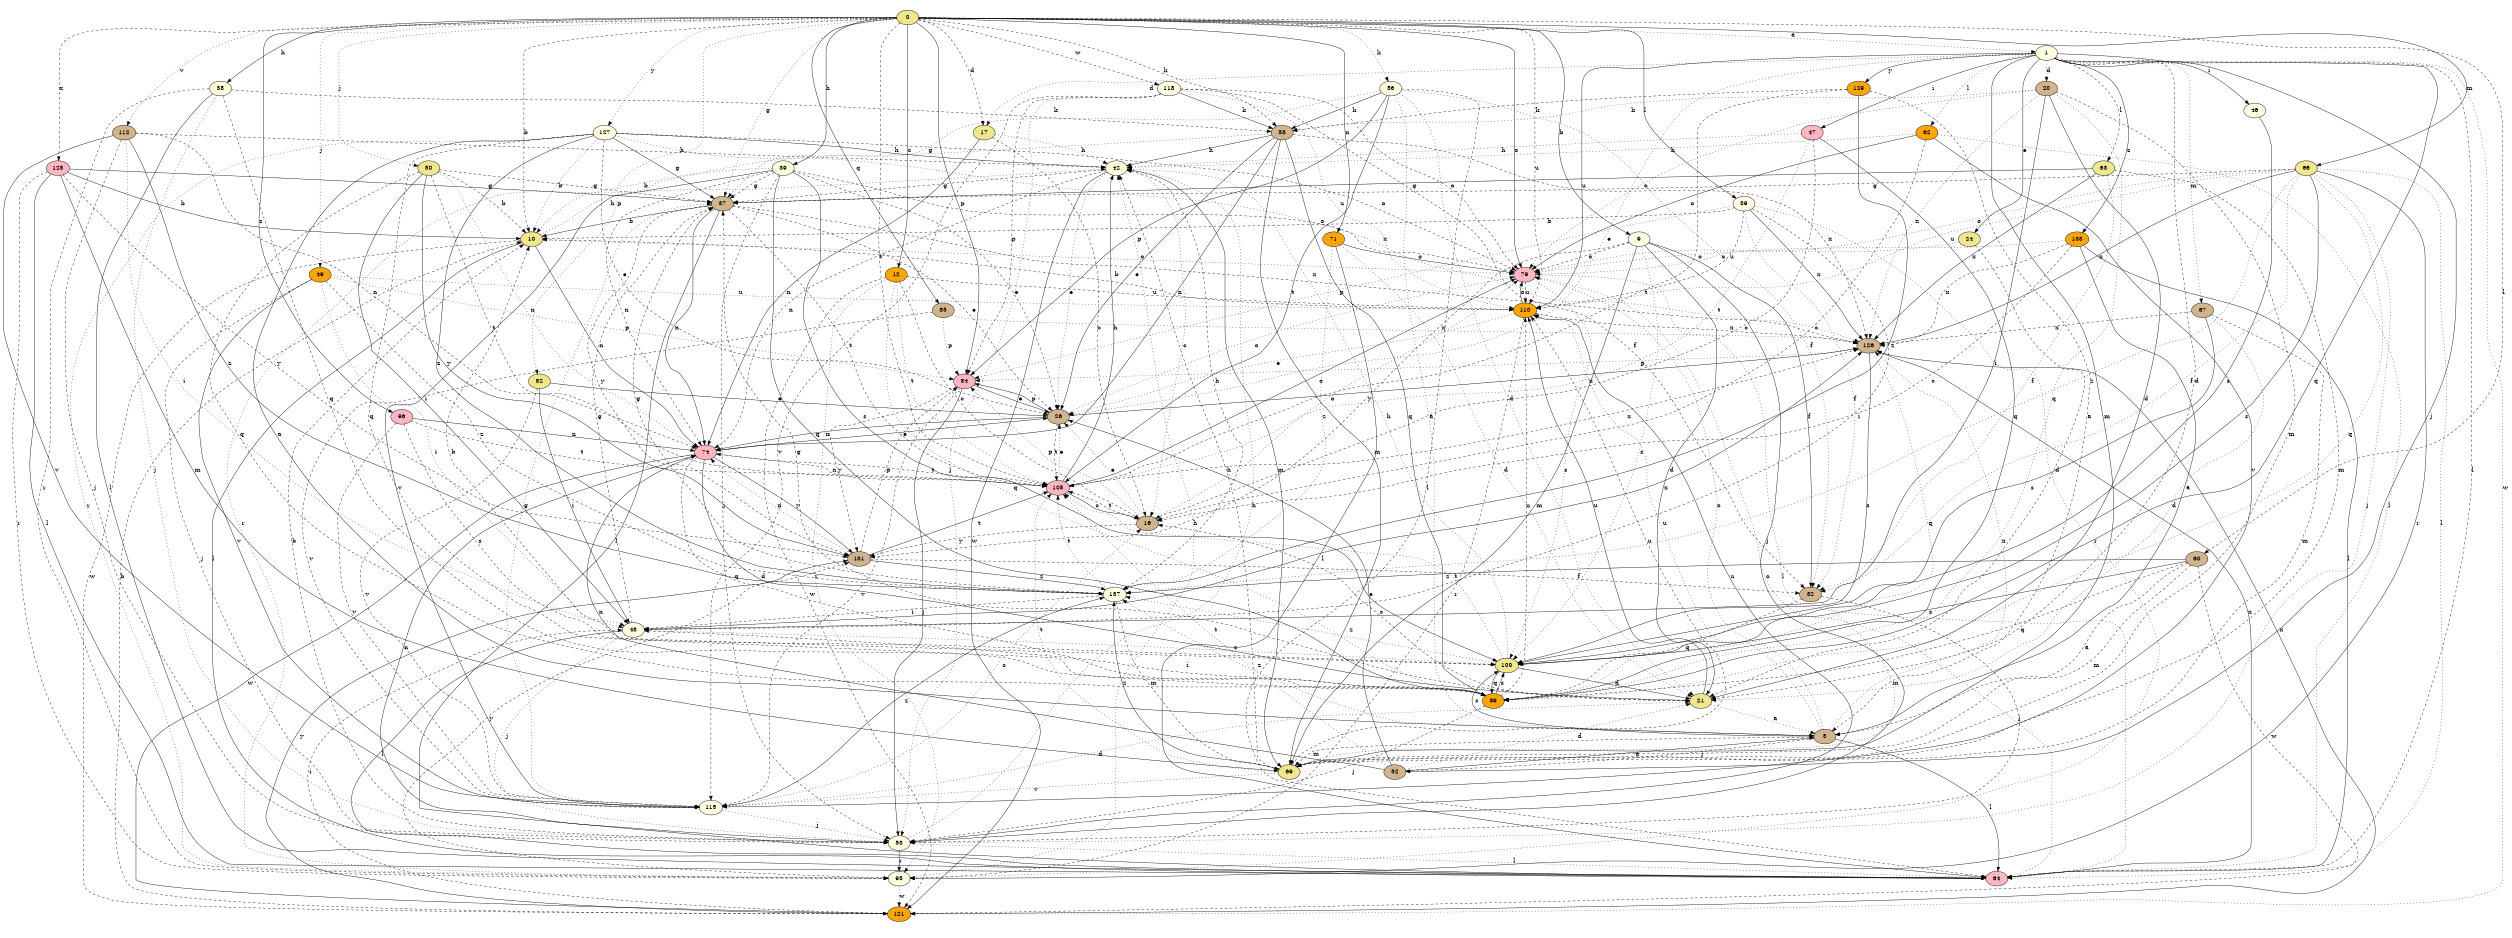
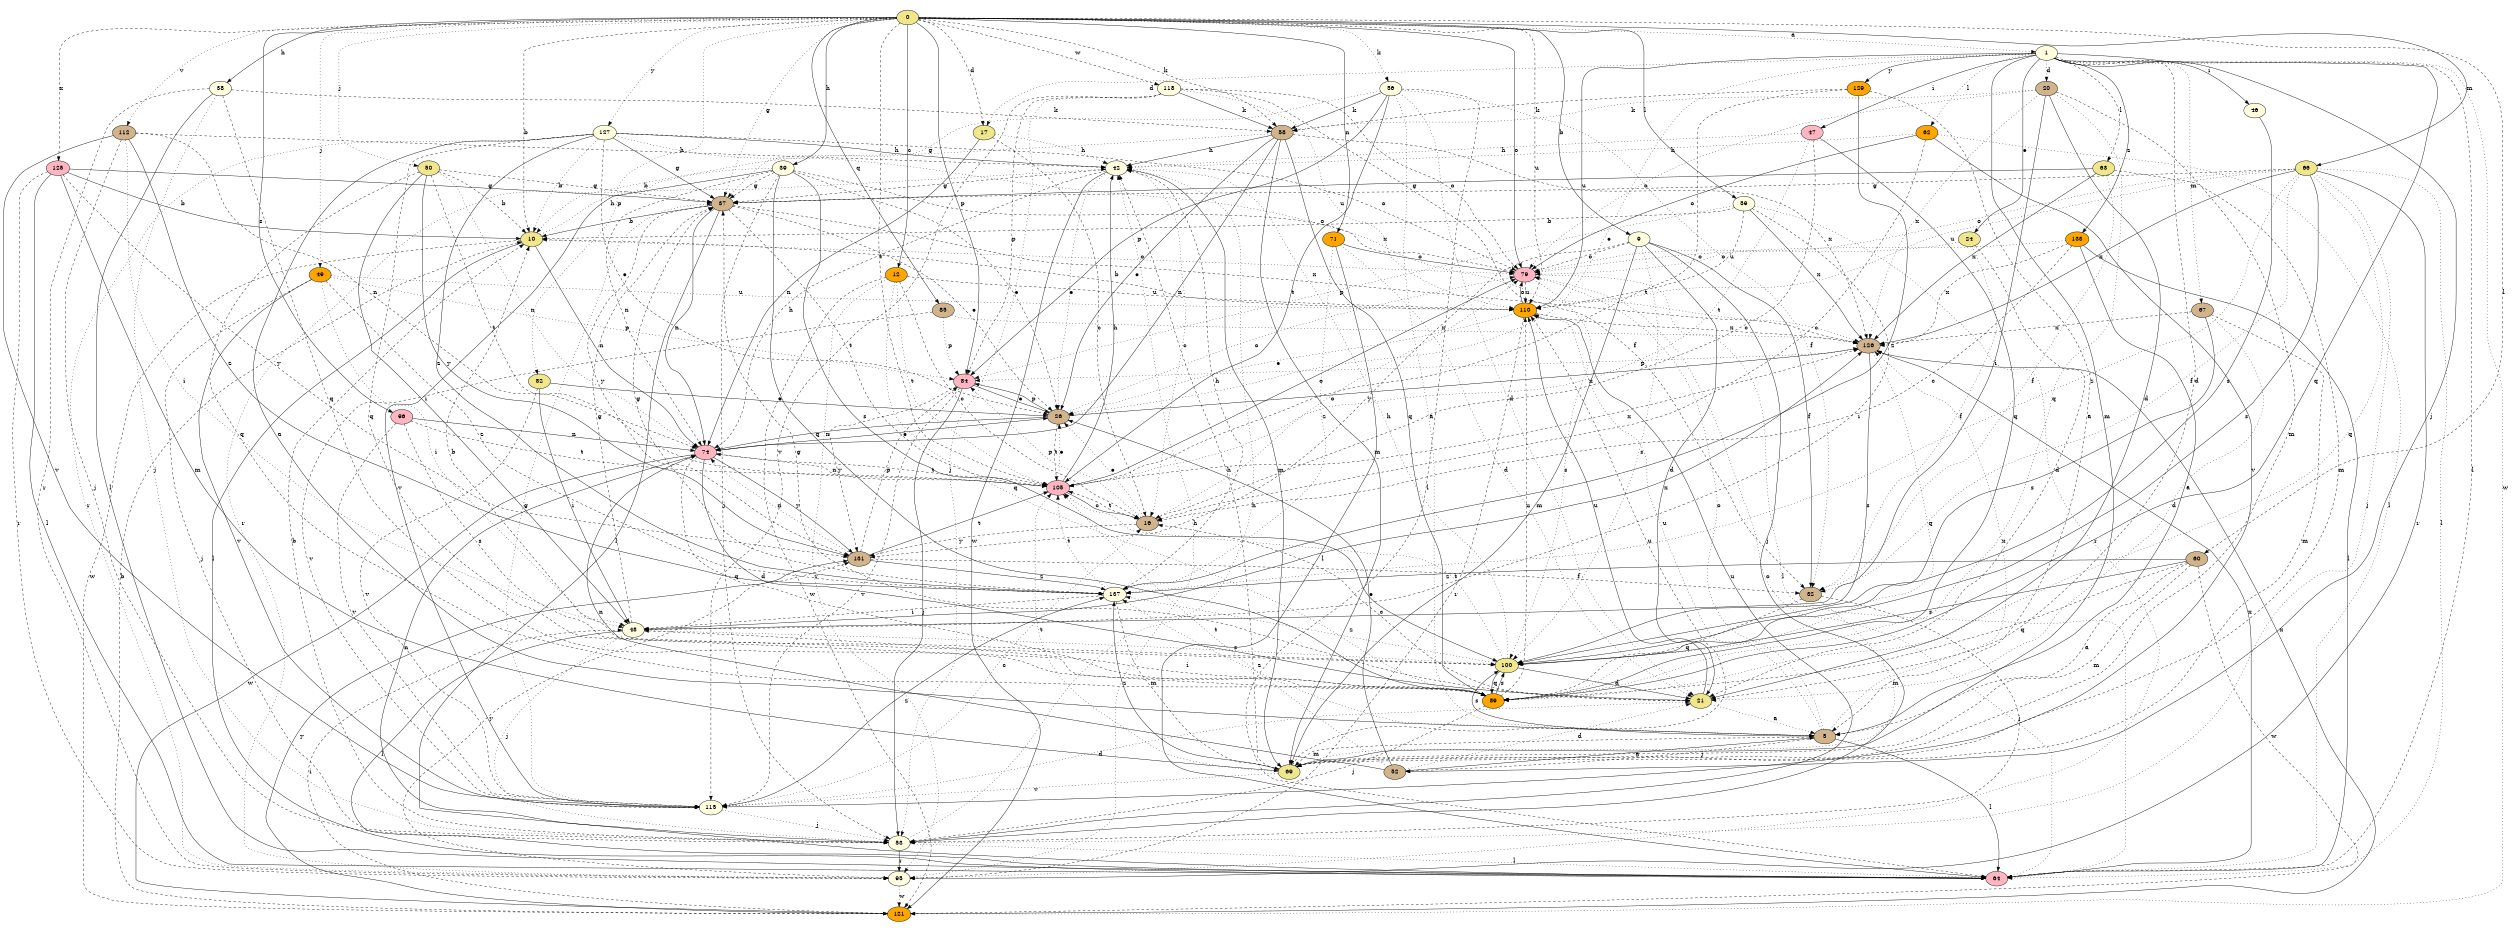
(791, 310) -> (791, 310)
(1851, 383) -> (1946, 433)
